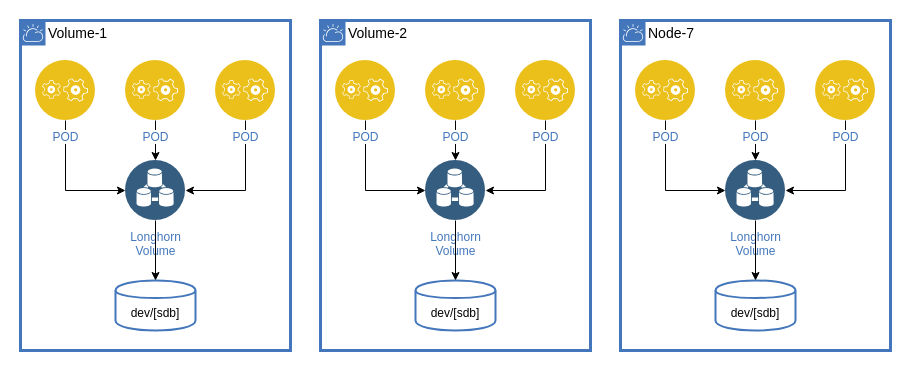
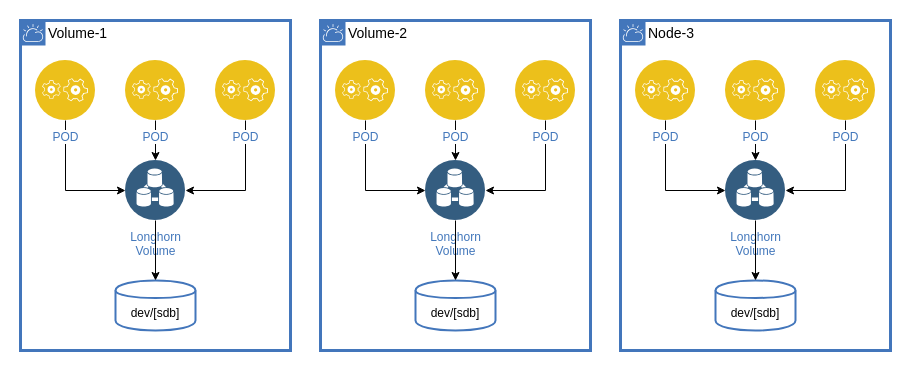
(672, 34) -> (672, 34)
